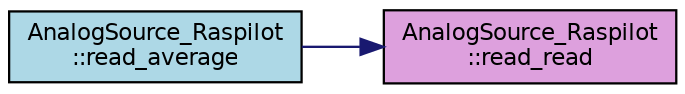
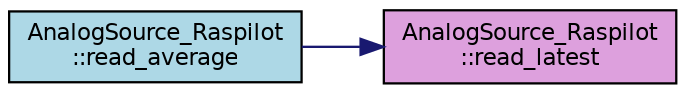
(530, 47) -> (530, 47)
